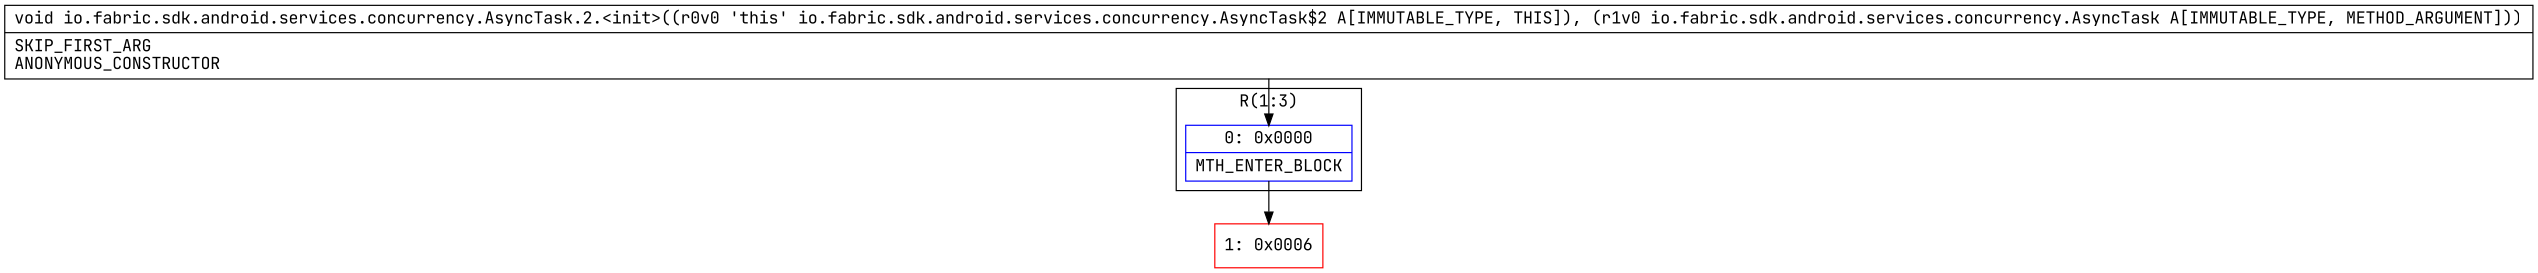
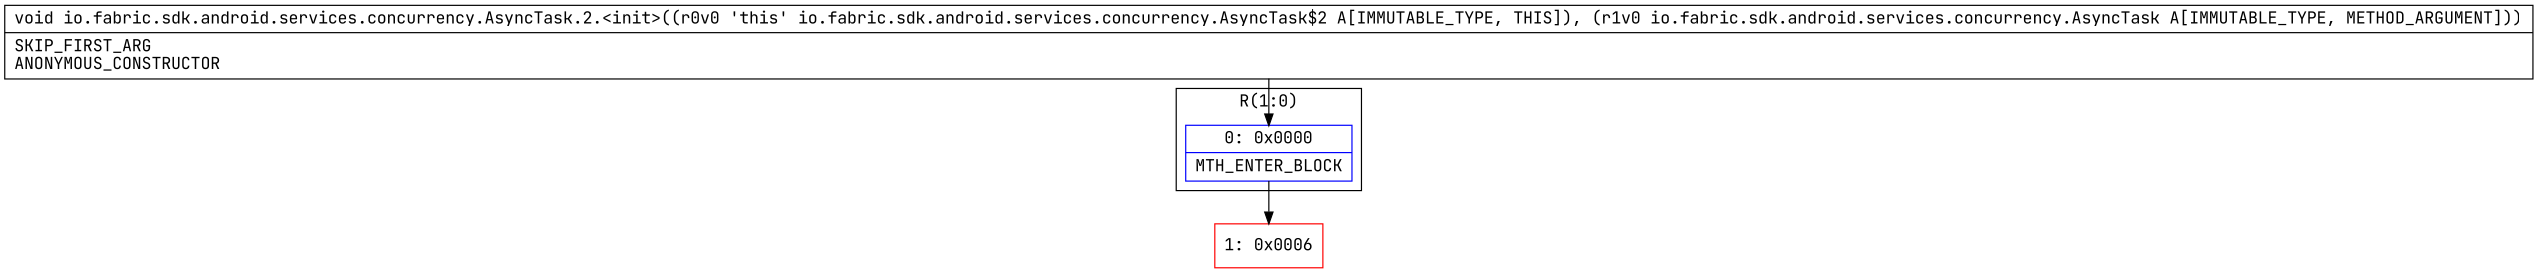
(1269, 102) -> (1269, 102)
